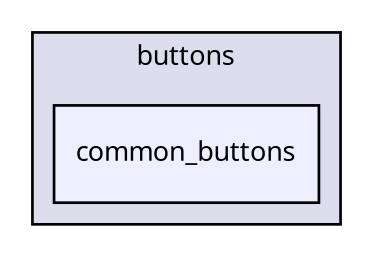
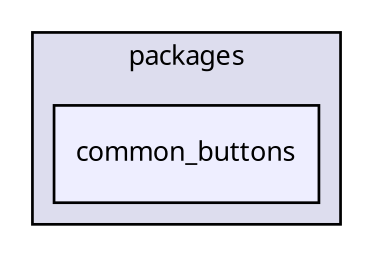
(186, 58) -> (186, 58)
